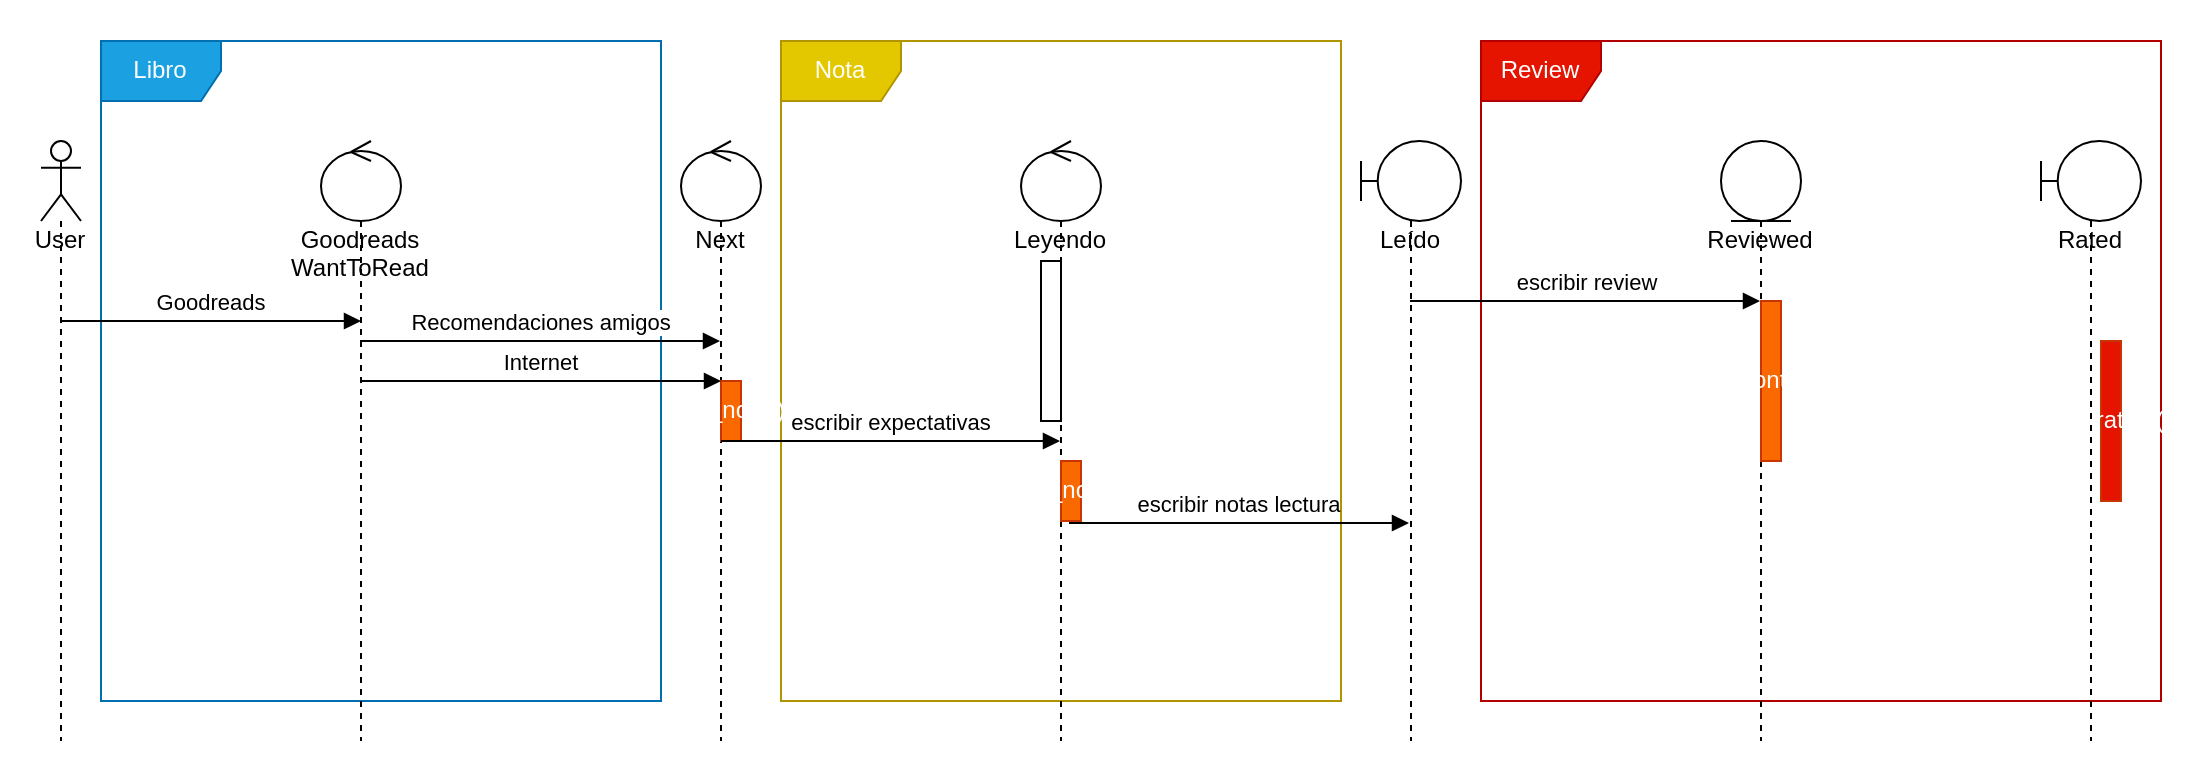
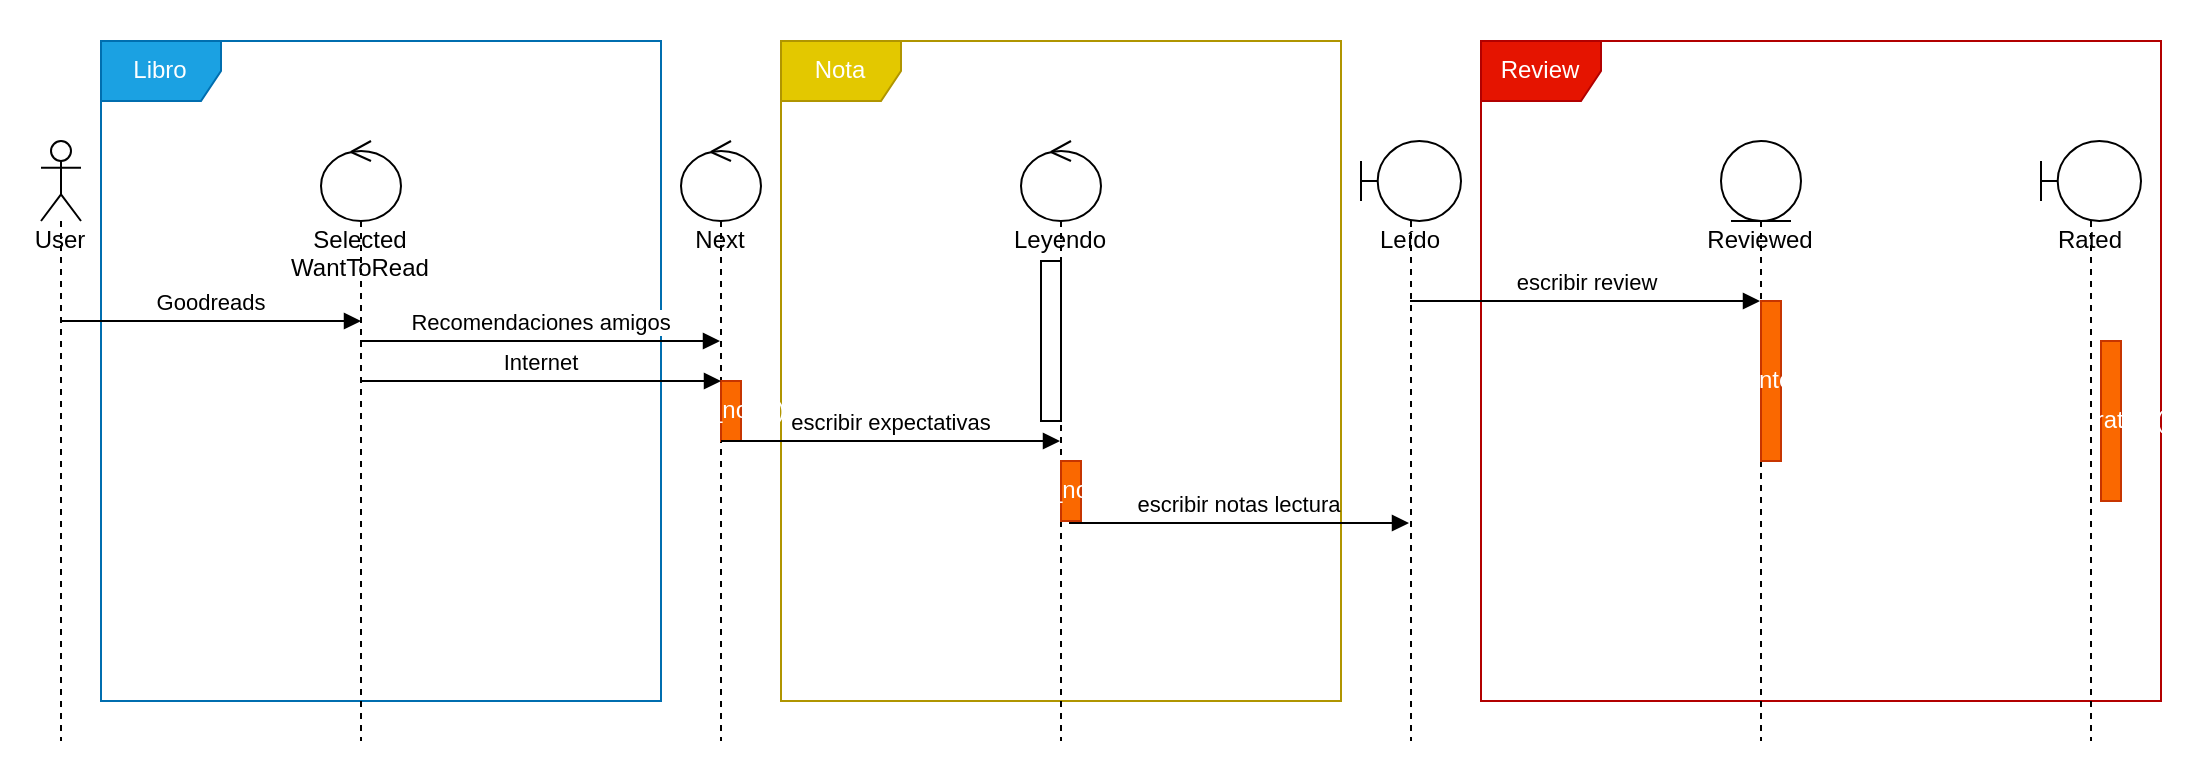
(361, 285) -> (361, 285)
(1772, 381) -> (1772, 381)
(2111, 421) -> (2111, 421)
